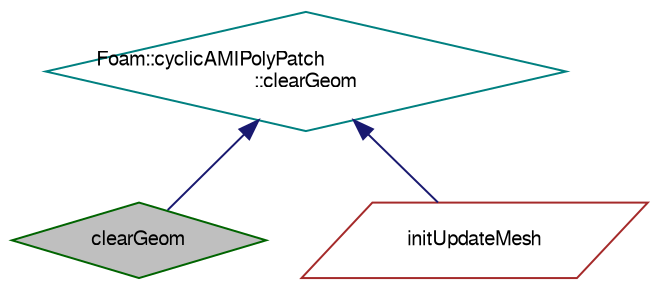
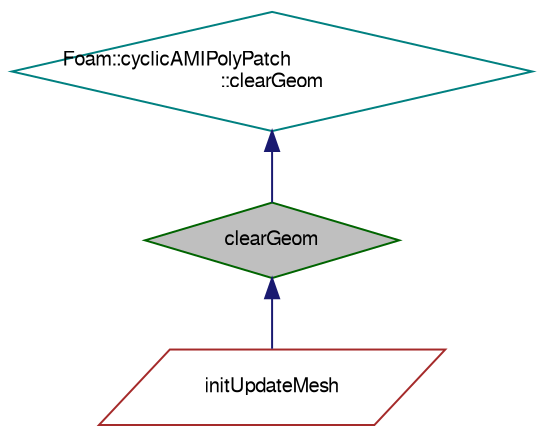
(403, 168) -> (272, 324)
